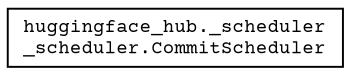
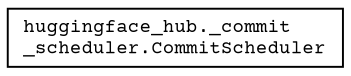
(175, 38) -> (175, 38)
